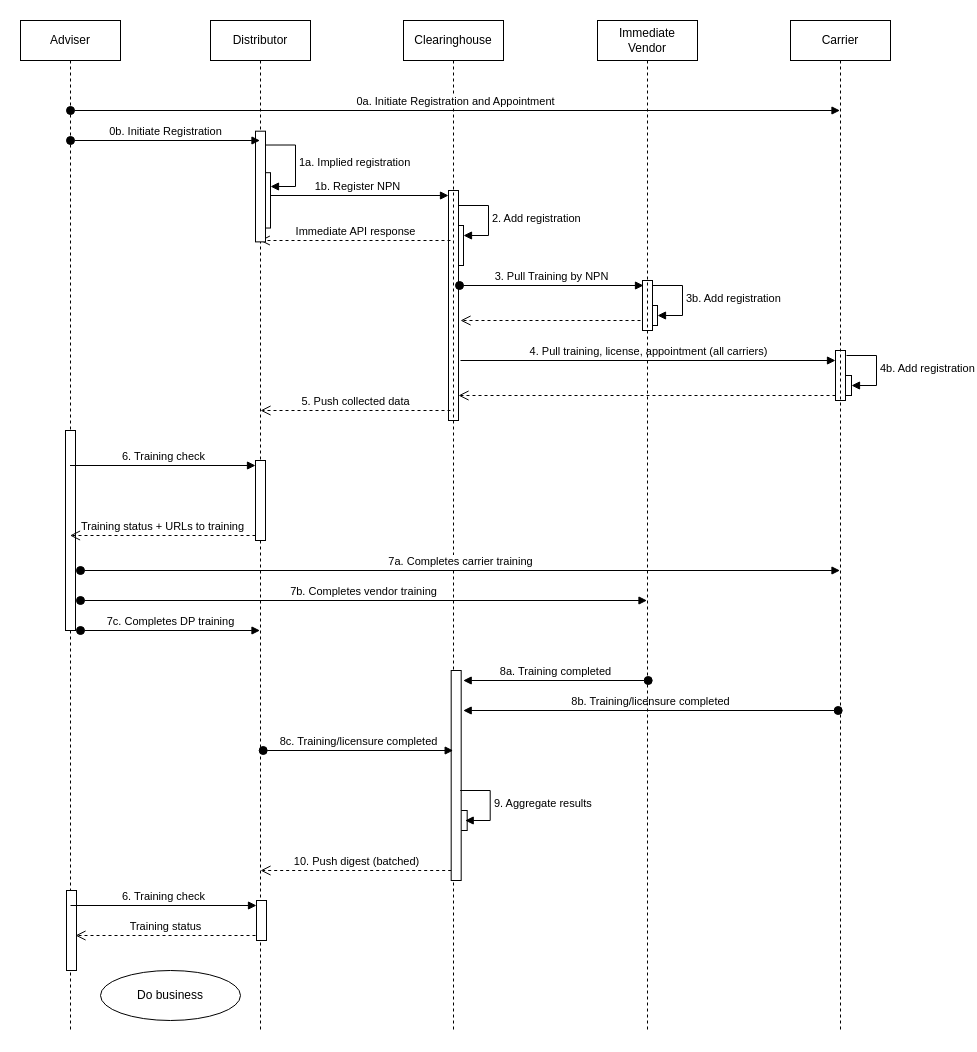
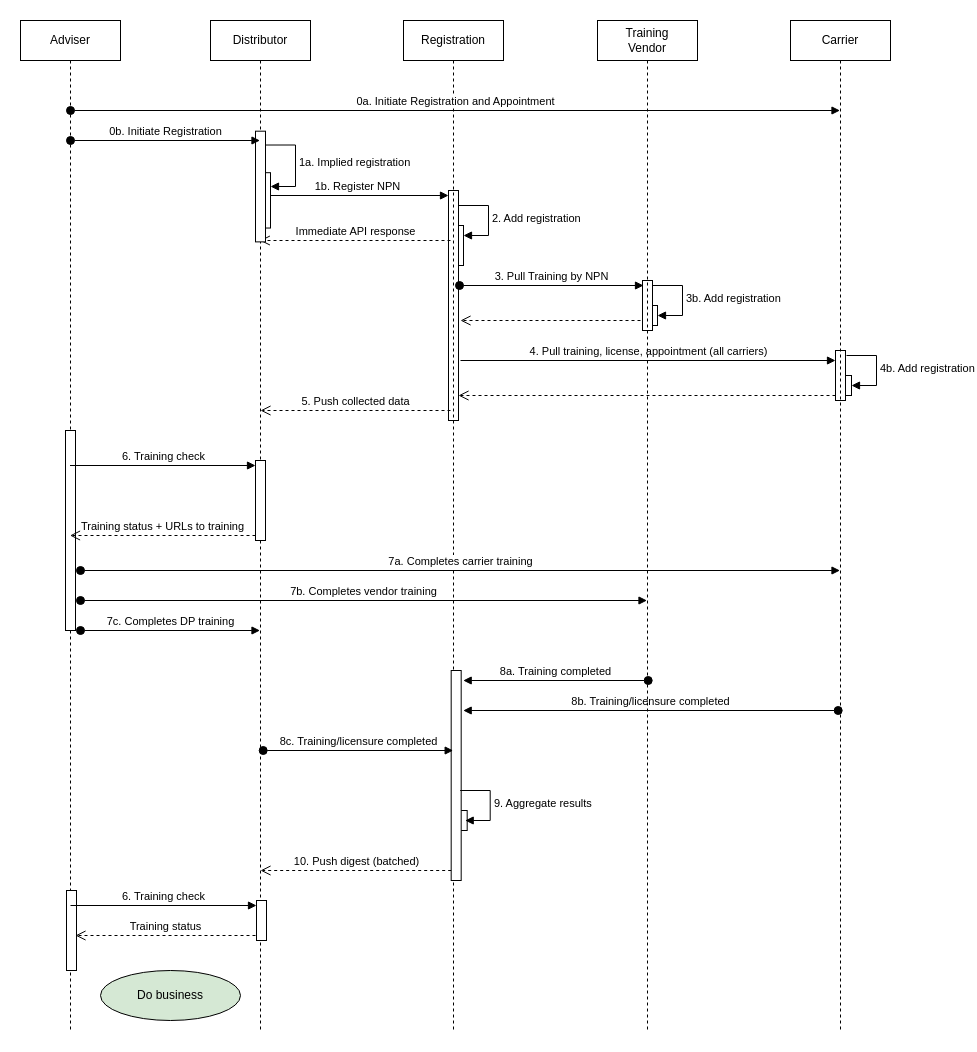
(454, 41) -> (454, 41)
(648, 41) -> (648, 41)
(171, 996) -> (171, 996)
